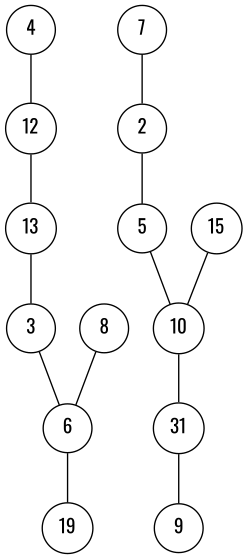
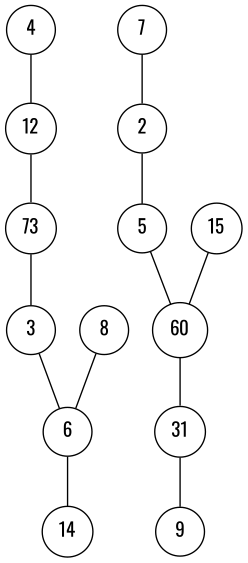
(31, 228) -> (31, 228)
(179, 328) -> (180, 330)
(68, 528) -> (68, 532)
